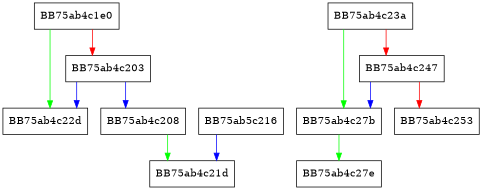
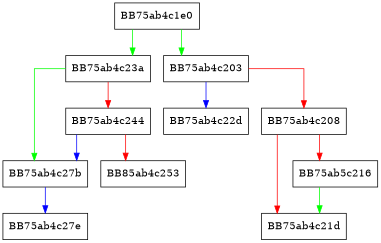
(92, 39) -> (182, 39)
(50, 65) -> (133, 39)
(402, 69) -> (108, 121)
(126, 91) -> (292, 69)
(437, 121) -> (143, 174)
(168, 144) -> (277, 170)
(217, 144) -> (320, 196)
none -> (320, 144)
(339, 144) -> (45, 196)
